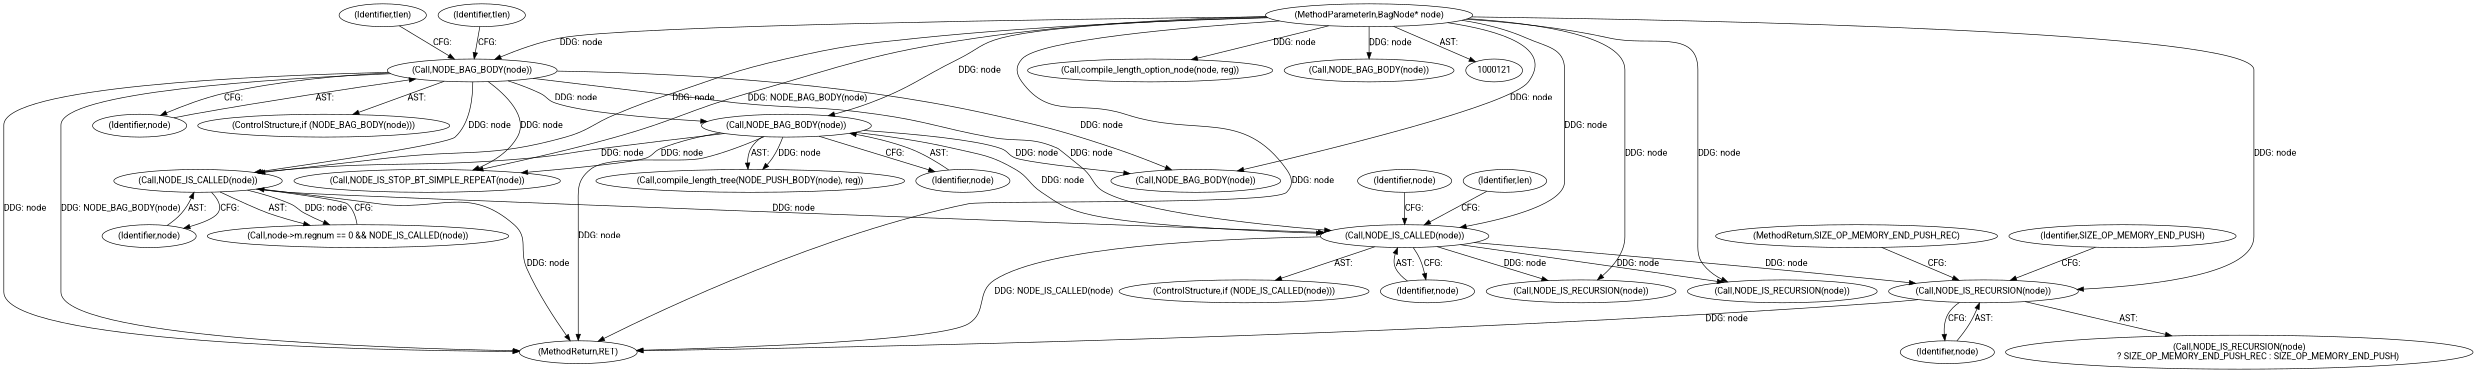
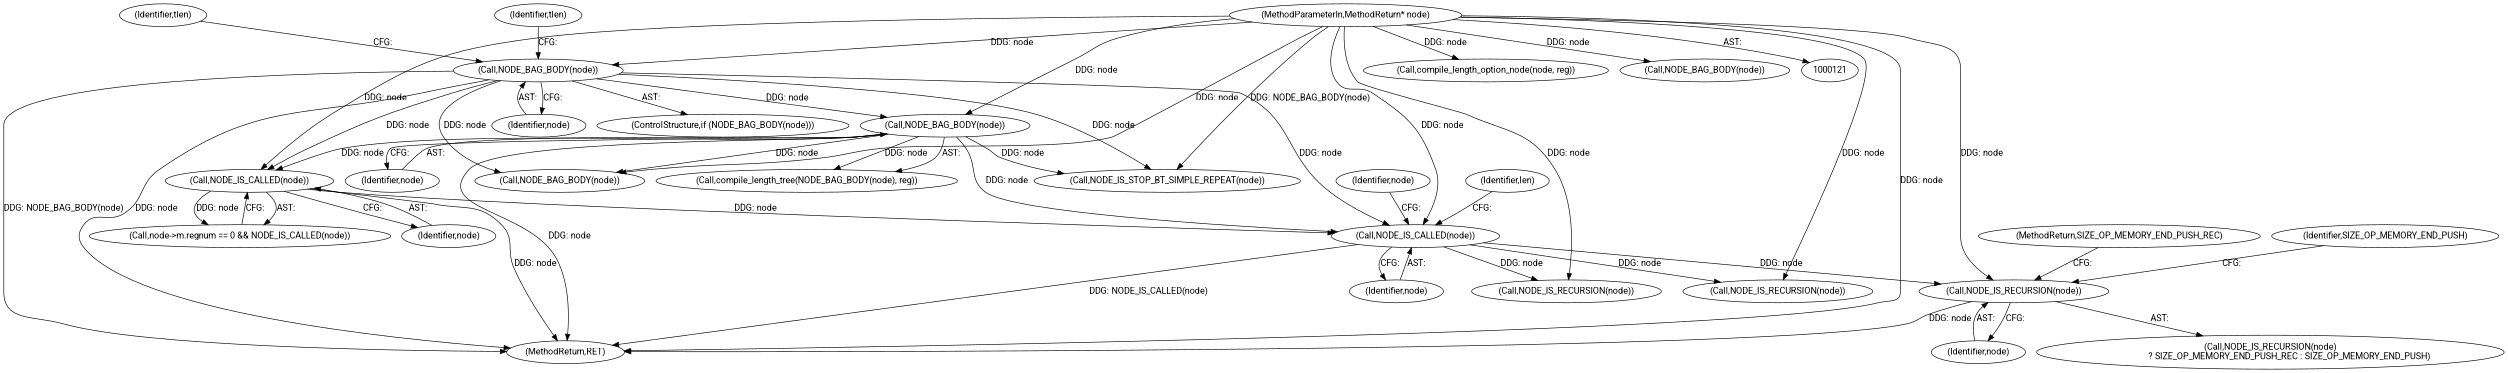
(1369, 15) -> (1346, 15)
(750, 181) -> (807, 181)
(1244, 291) -> none
